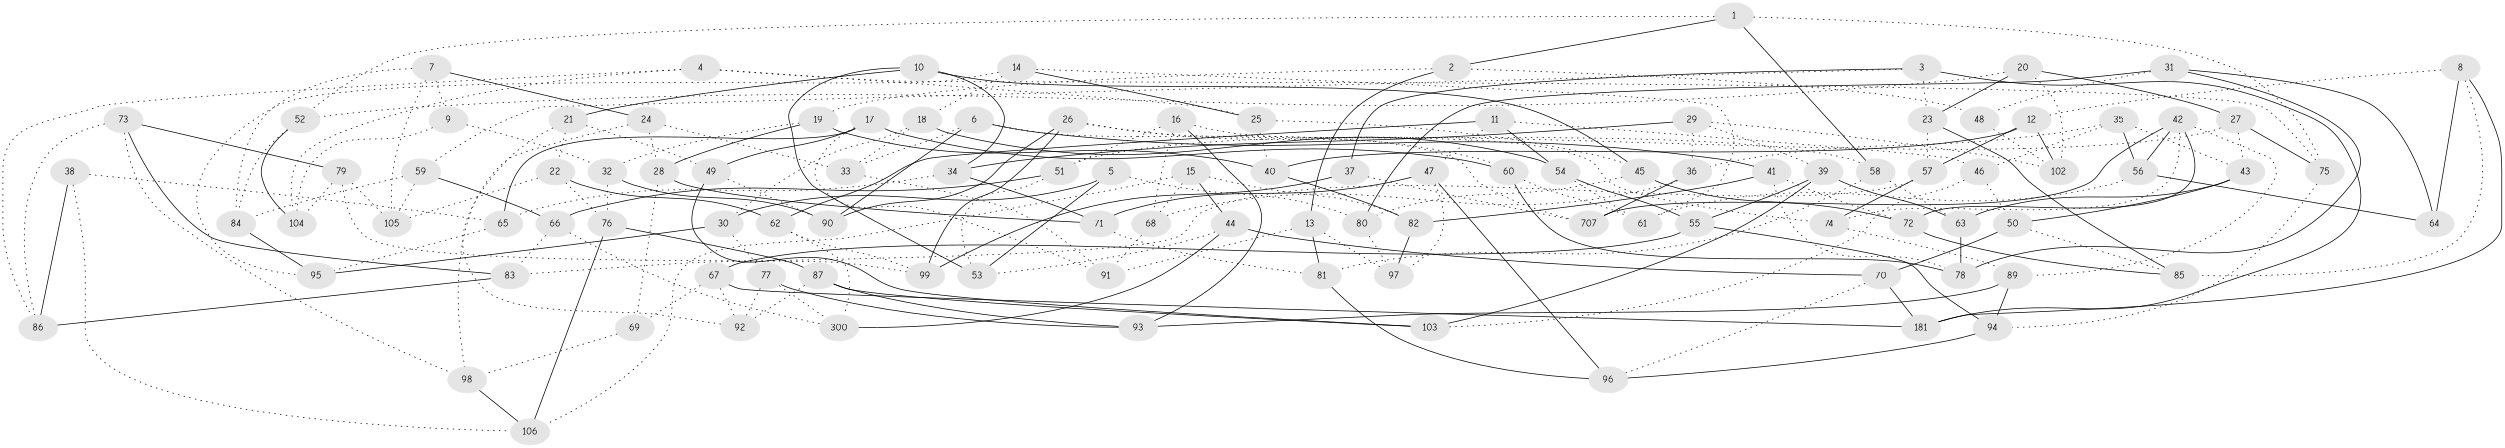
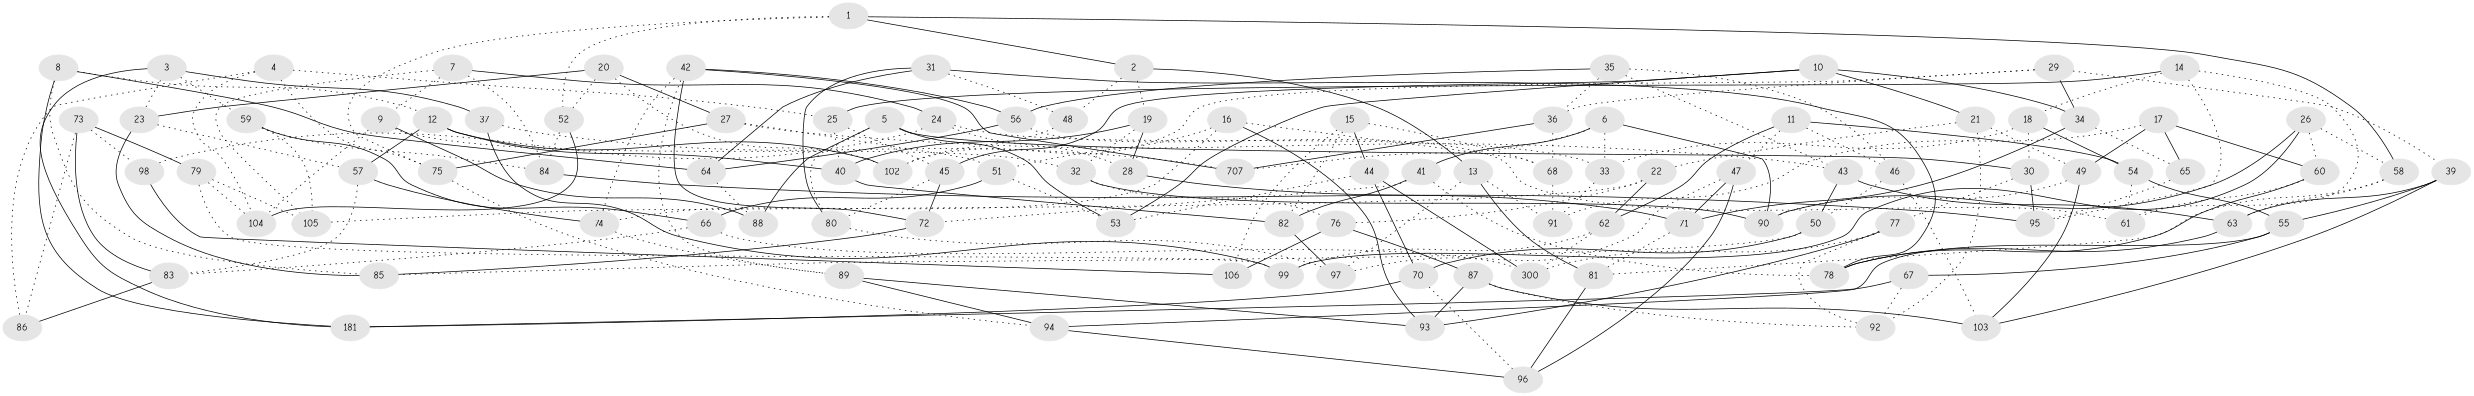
(70, 172) -> none
none -> (758, 224)
(635, 328) -> none
